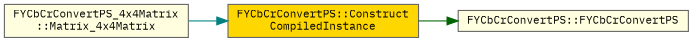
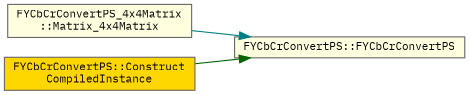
(203, 21) -> (215, 33)
